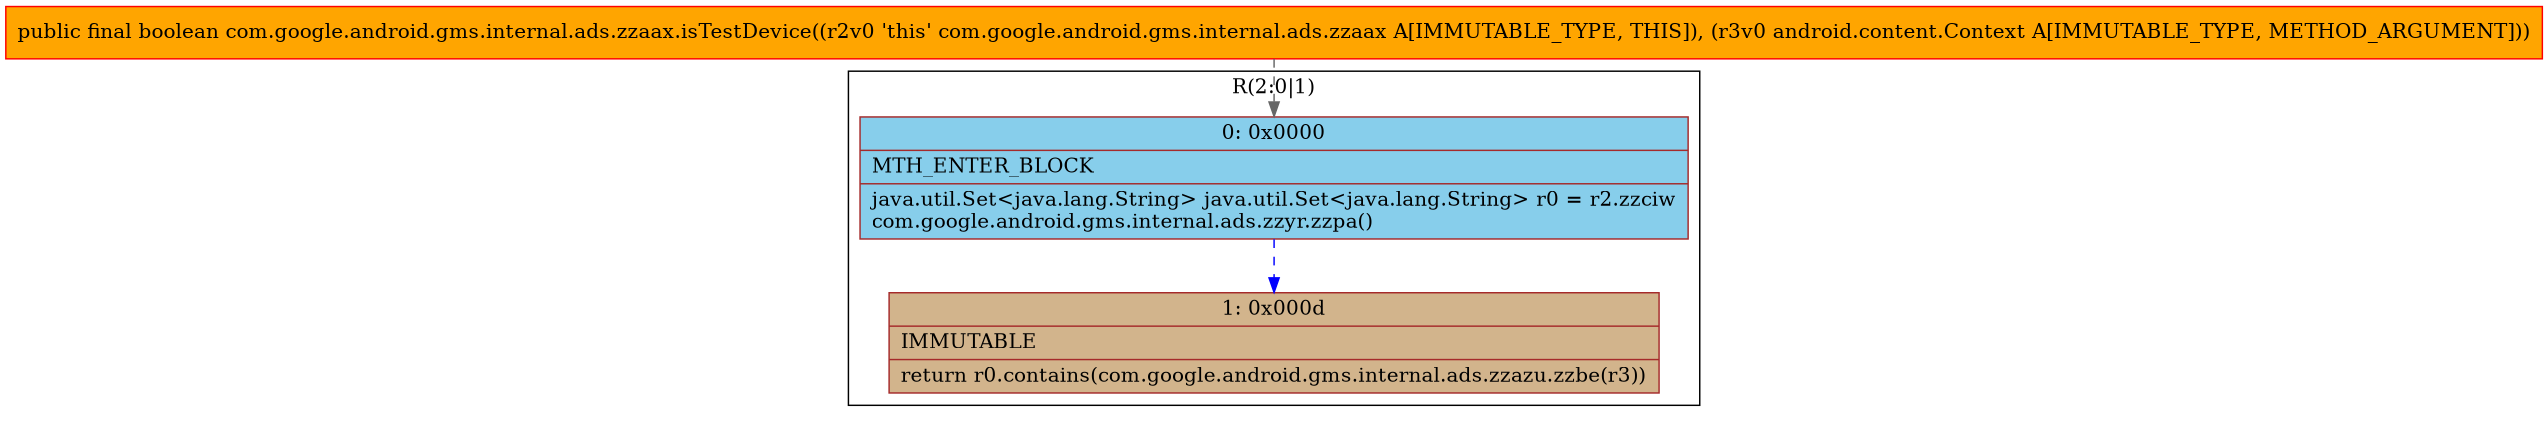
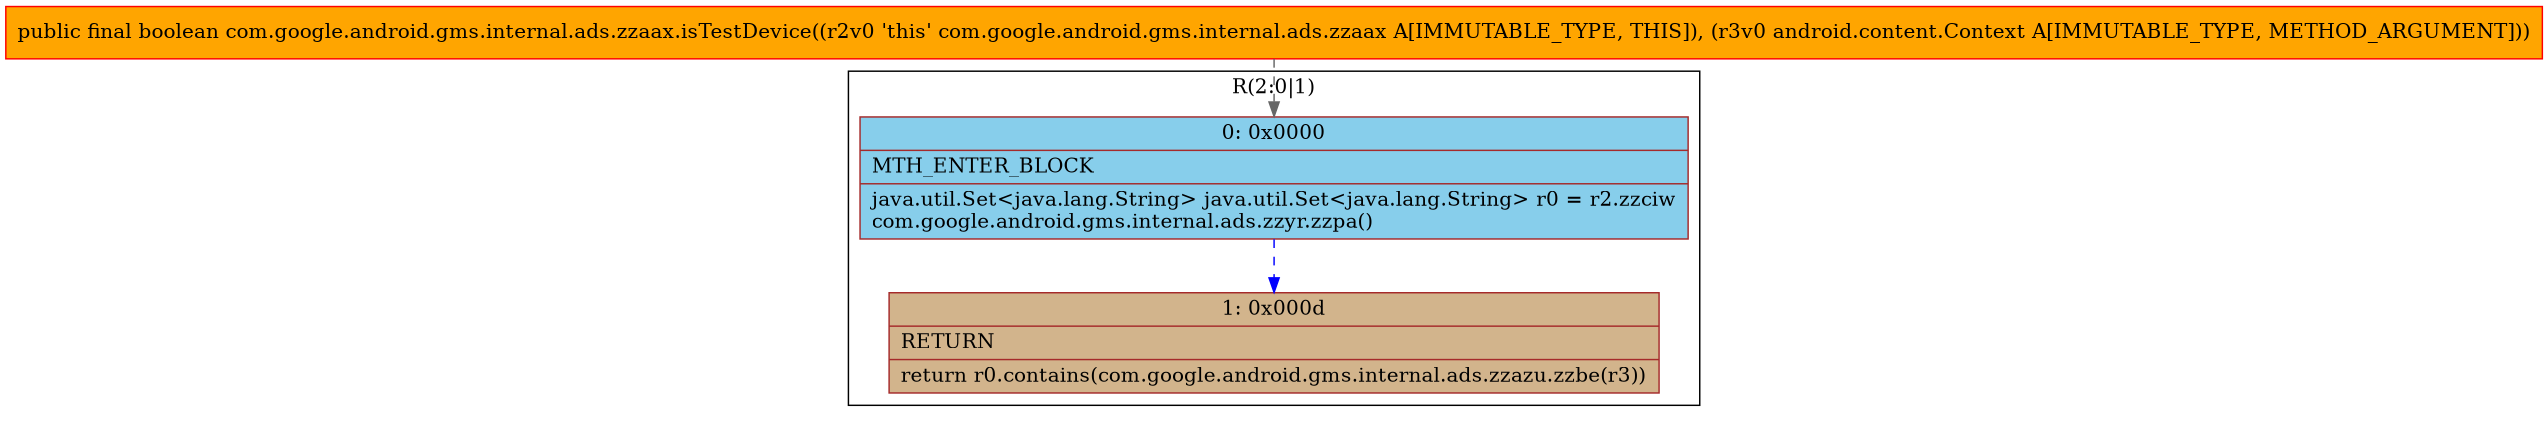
(969, 342) -> (948, 342)
